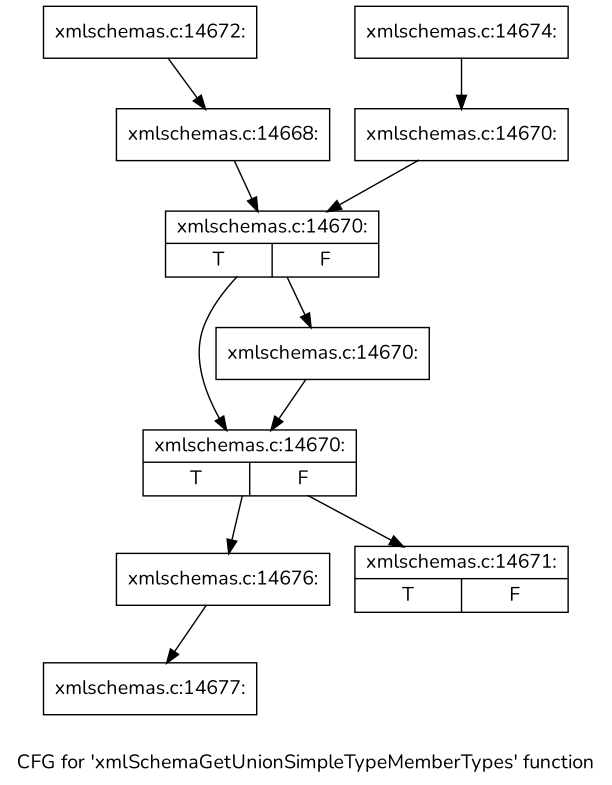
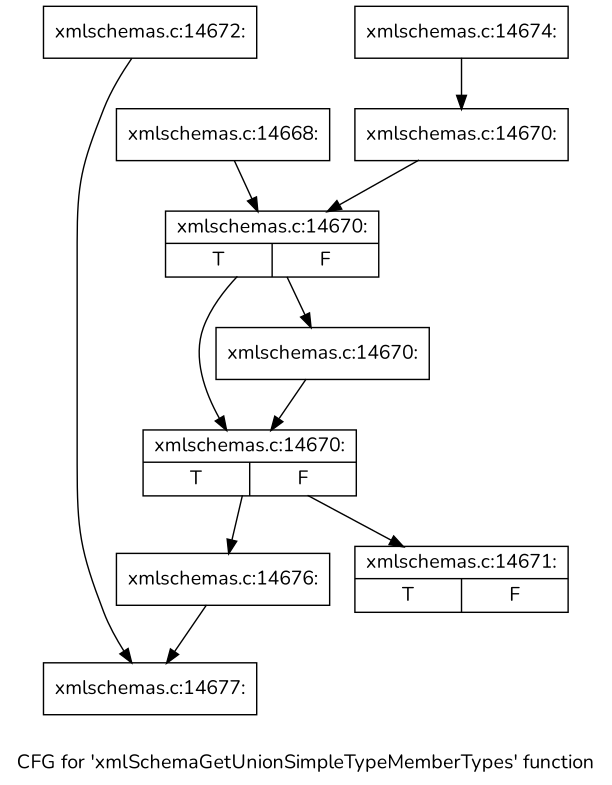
(182, 78) -> (77, 353)
